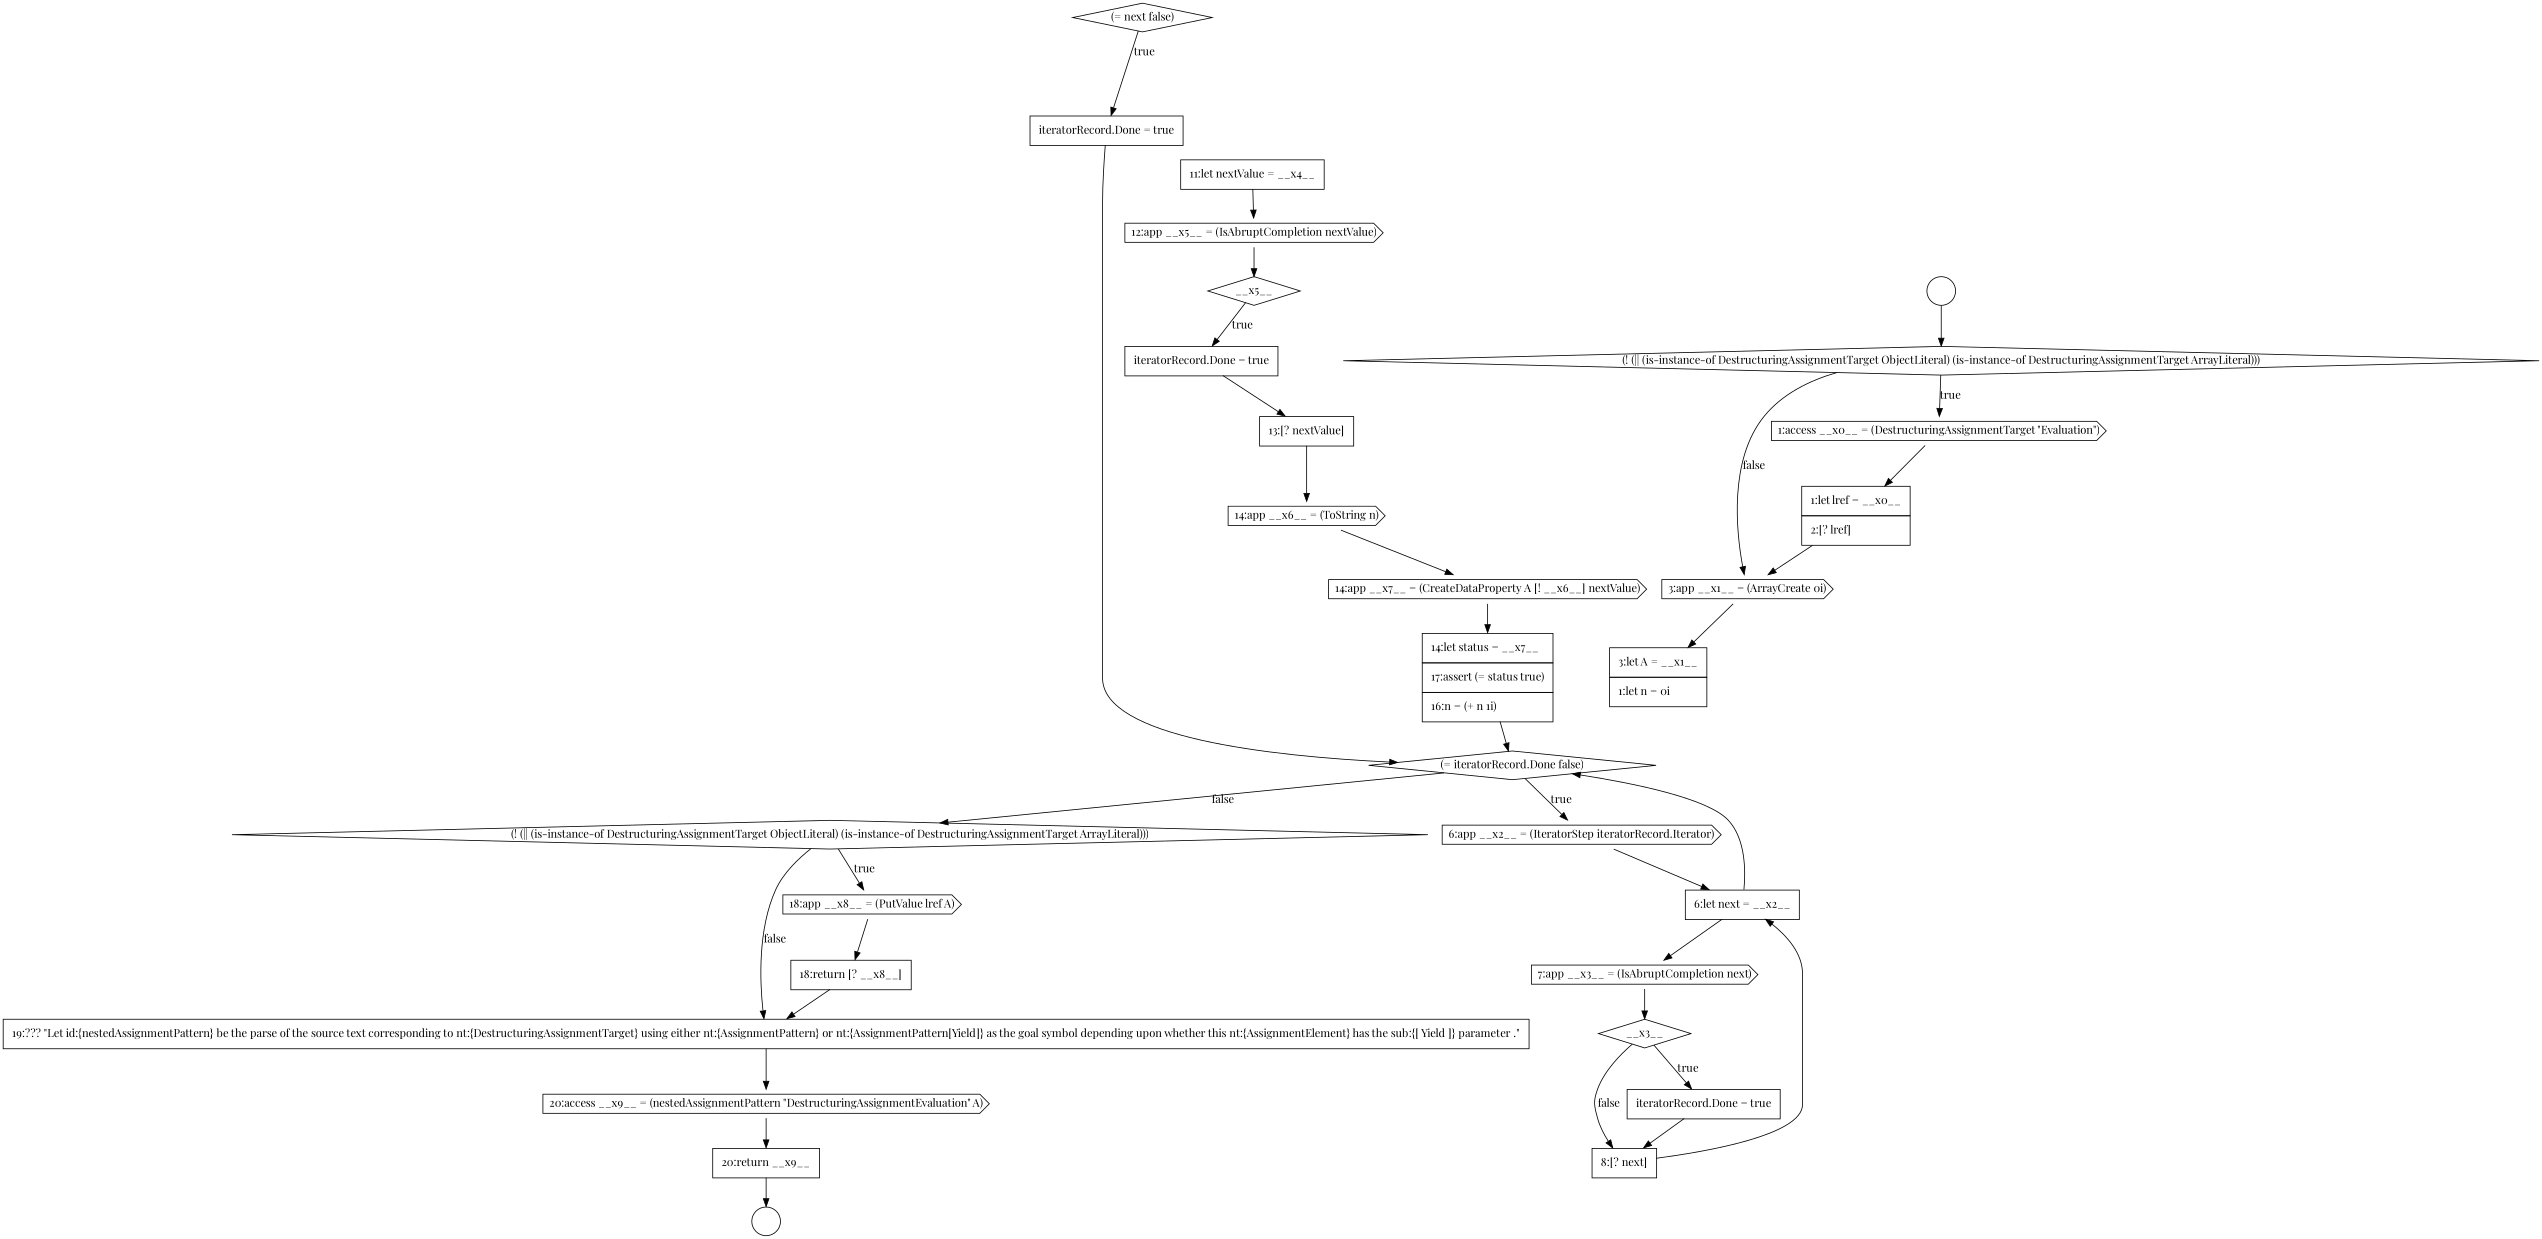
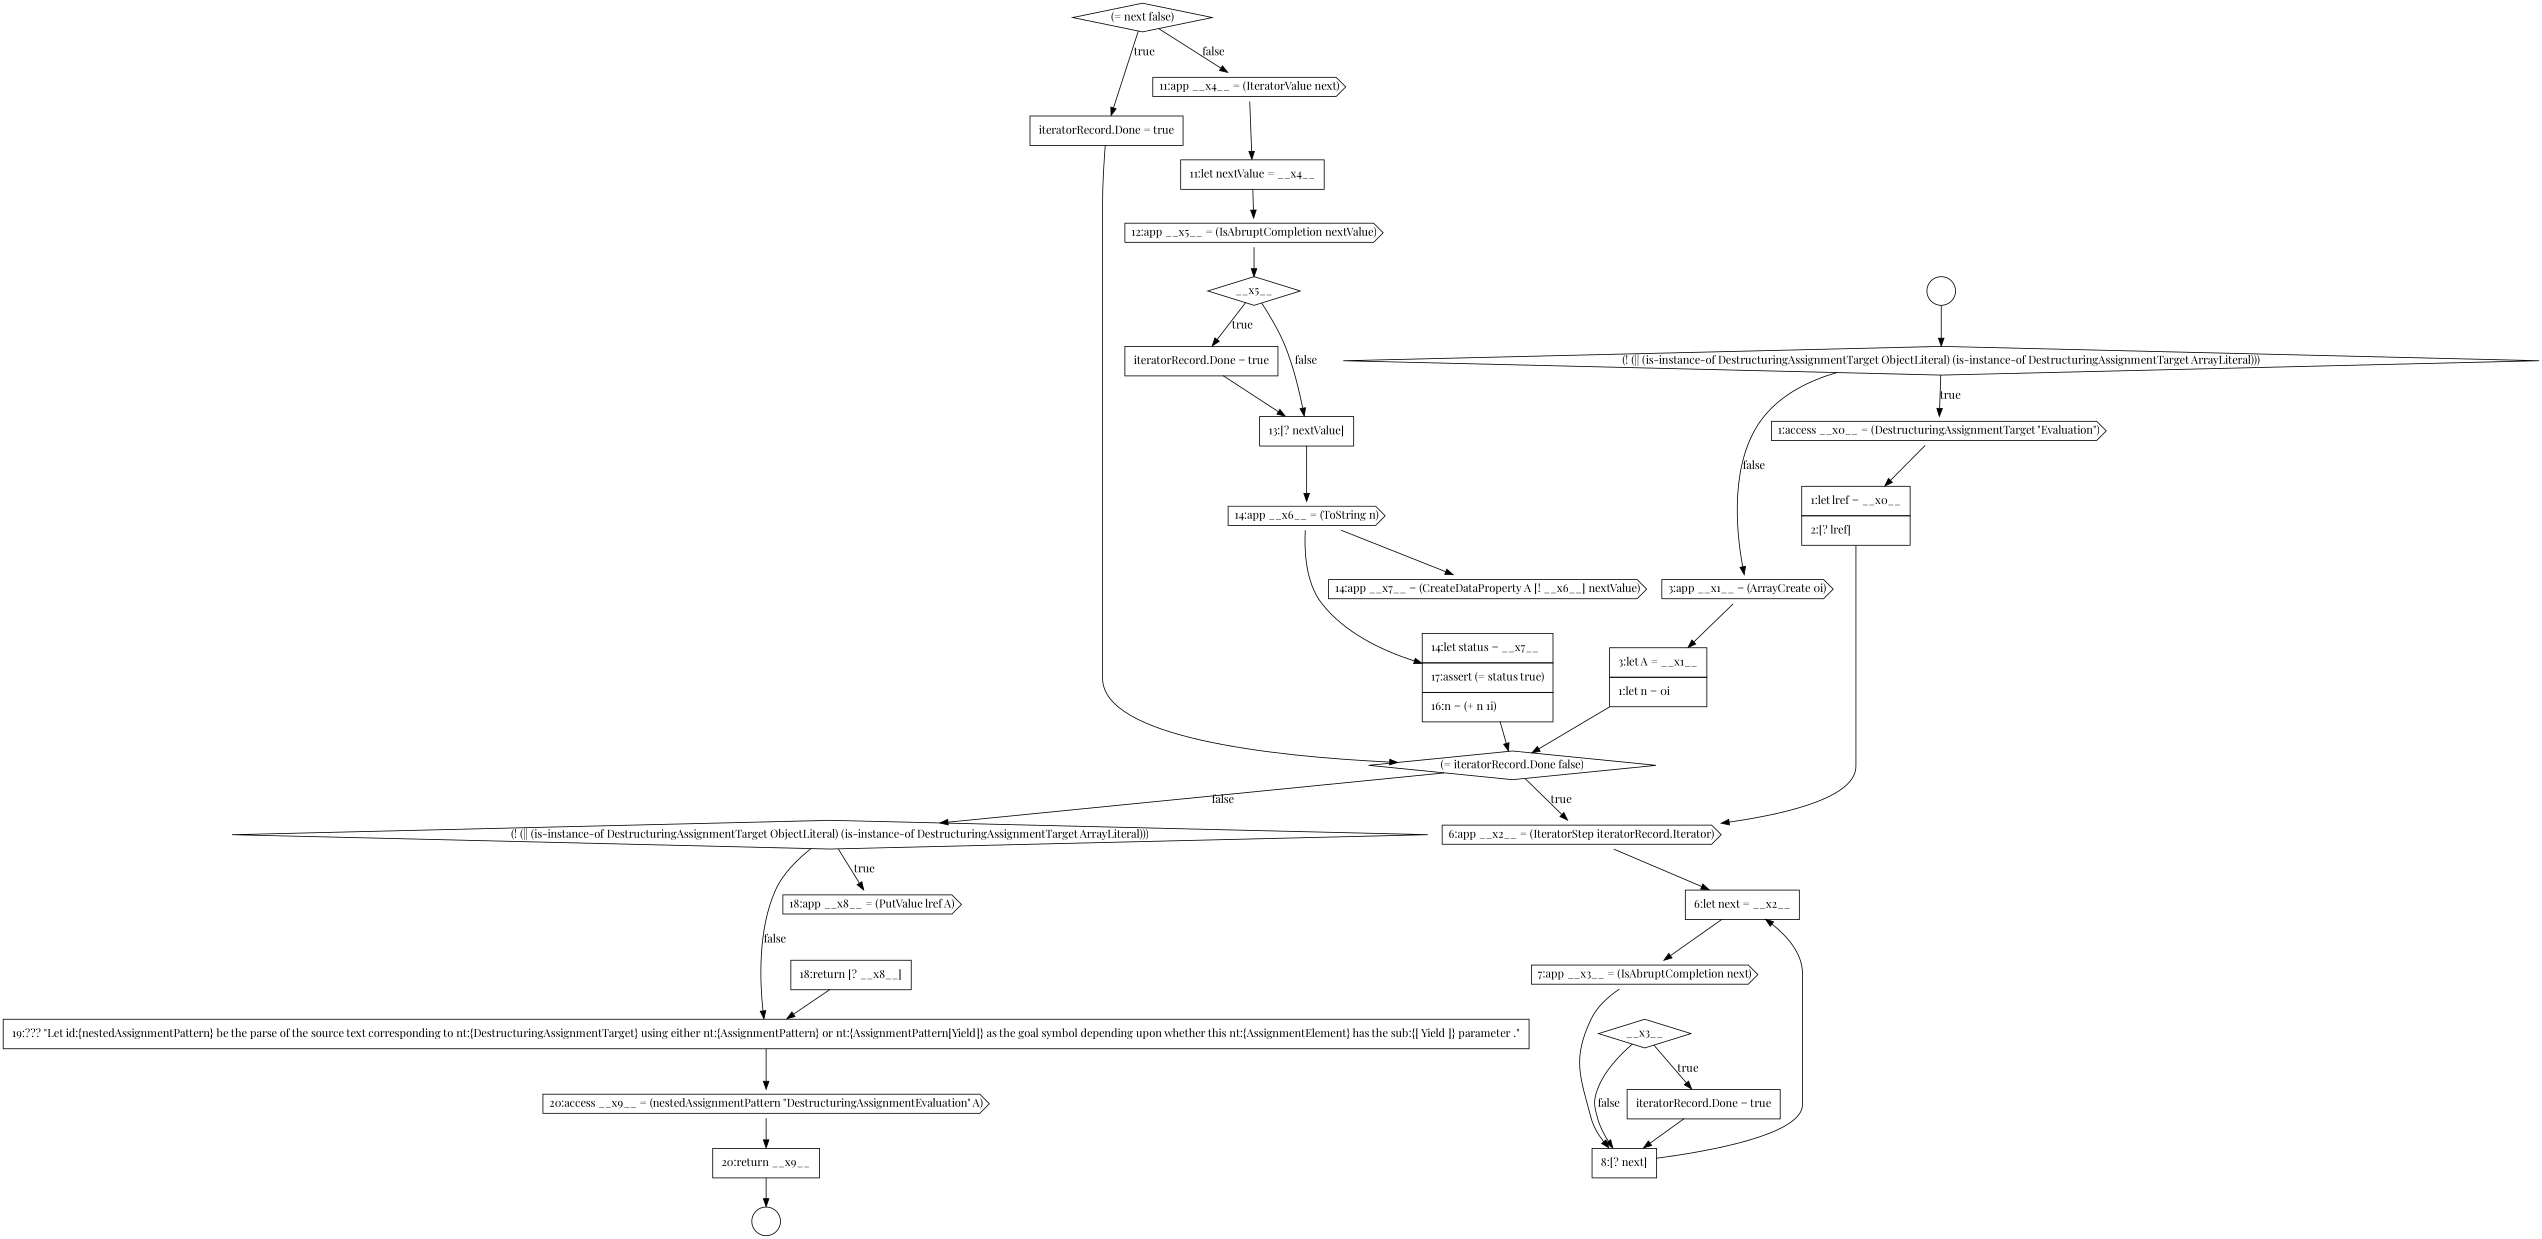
none -> (1249, 87)
none -> (1288, 353)
(1794, 558) -> (1856, 729)
(1488, 614) -> (1333, 616)
(1692, 801) -> (1574, 728)
(863, 936) -> none
(1645, 1000) -> (1580, 1061)
